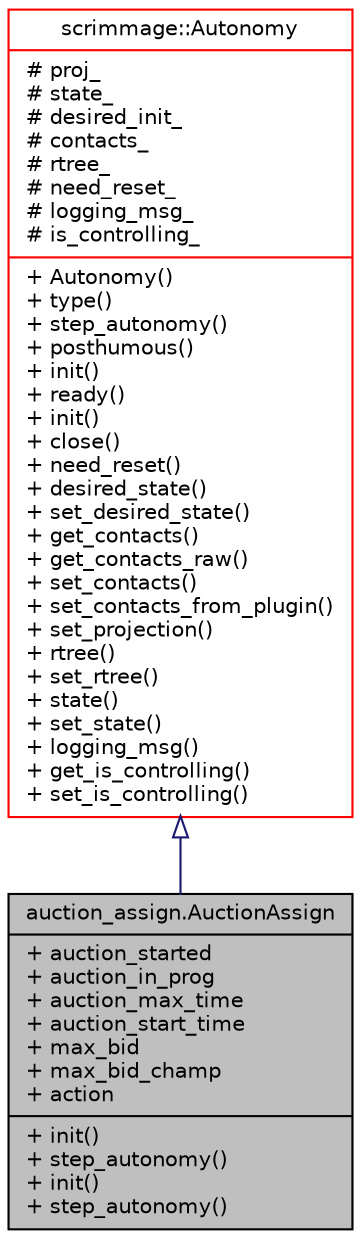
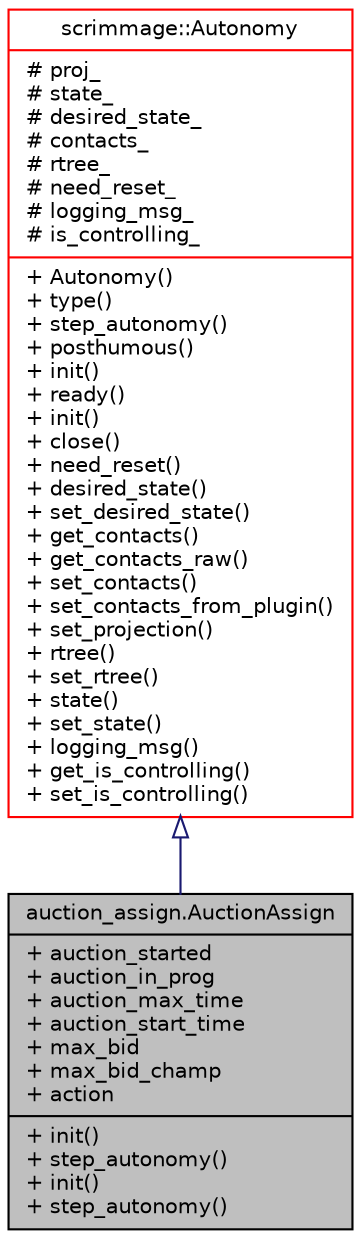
(105, 117) -> (114, 117)
